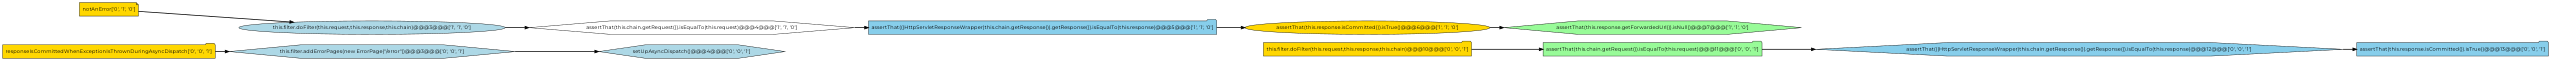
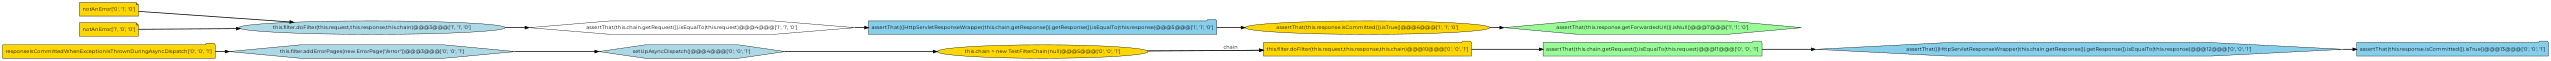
none -> (109, 30)
none -> (1043, 52)
